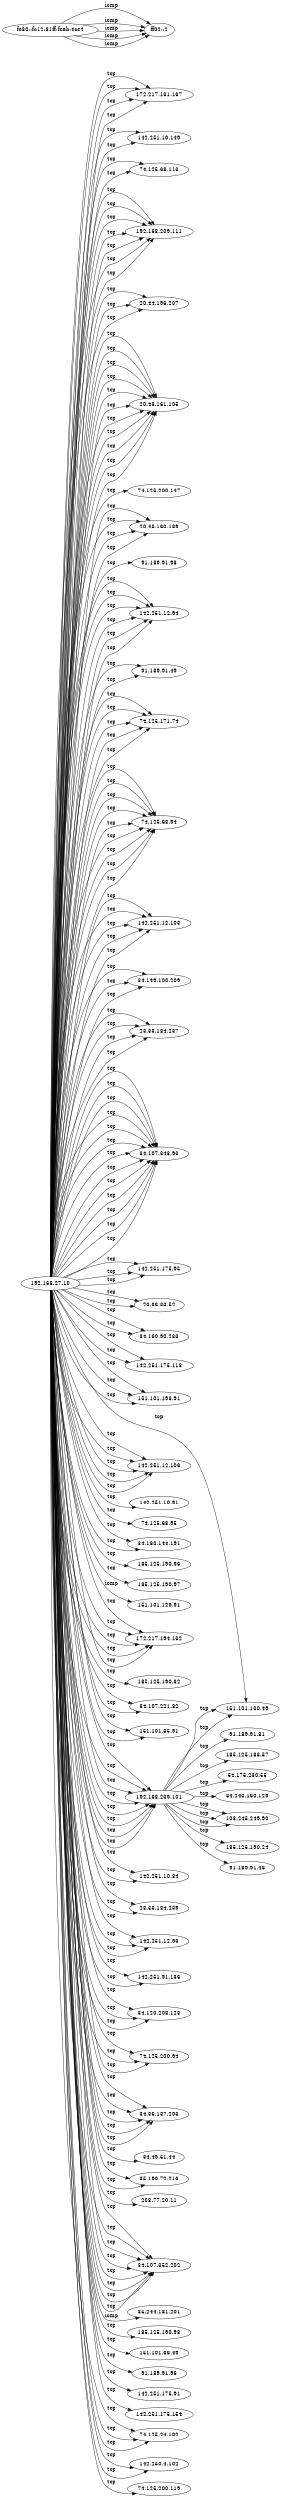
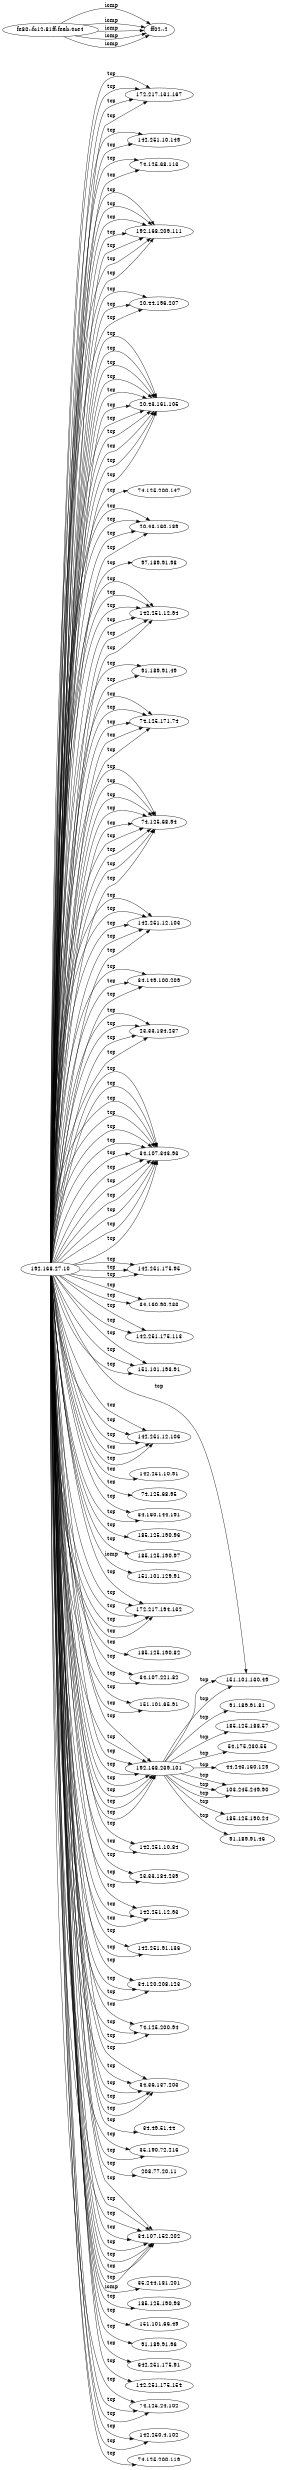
(159, 563) -> (159, 563)
(159, 1305) -> none
(247, 1796) -> (247, 1767)
(159, 2266) -> (159, 2237)
(159, 2394) -> (159, 2365)
